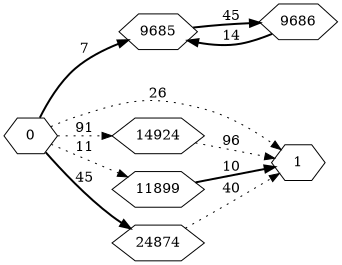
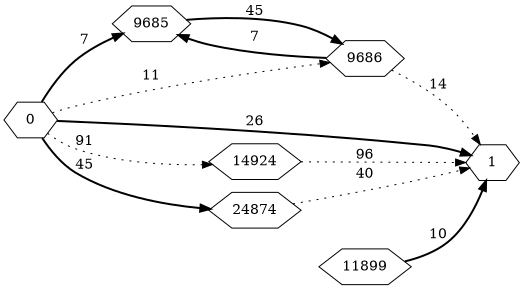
(232, 36) -> (255, 37)
none -> (438, 98)
(165, 101) -> (260, 132)
(85, 159) -> (185, 84)
